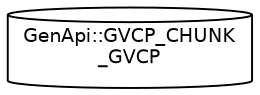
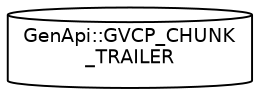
(130, 48) -> (130, 48)
